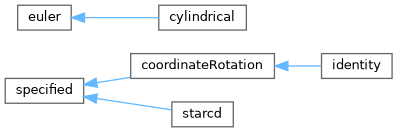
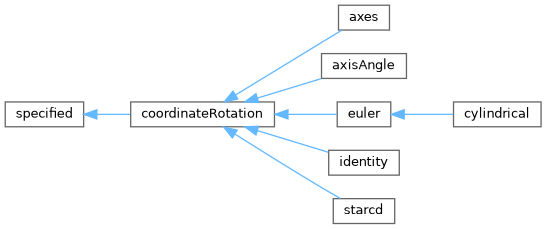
none -> (364, 18)
none -> (364, 66)
(134, 104) -> (287, 167)
none -> (313, 114)
